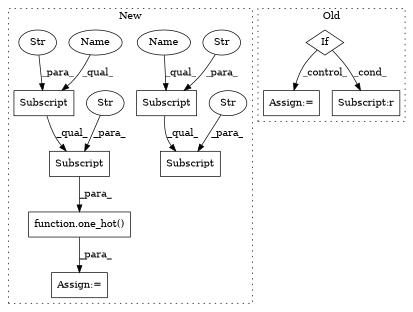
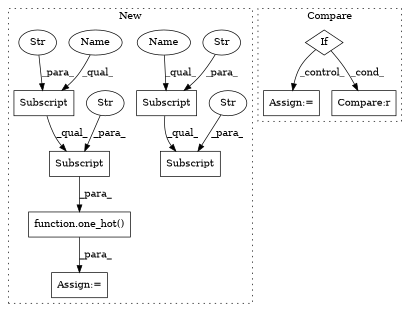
(332, 16) -> (330, 16)
(366, 103) -> (364, 103)
